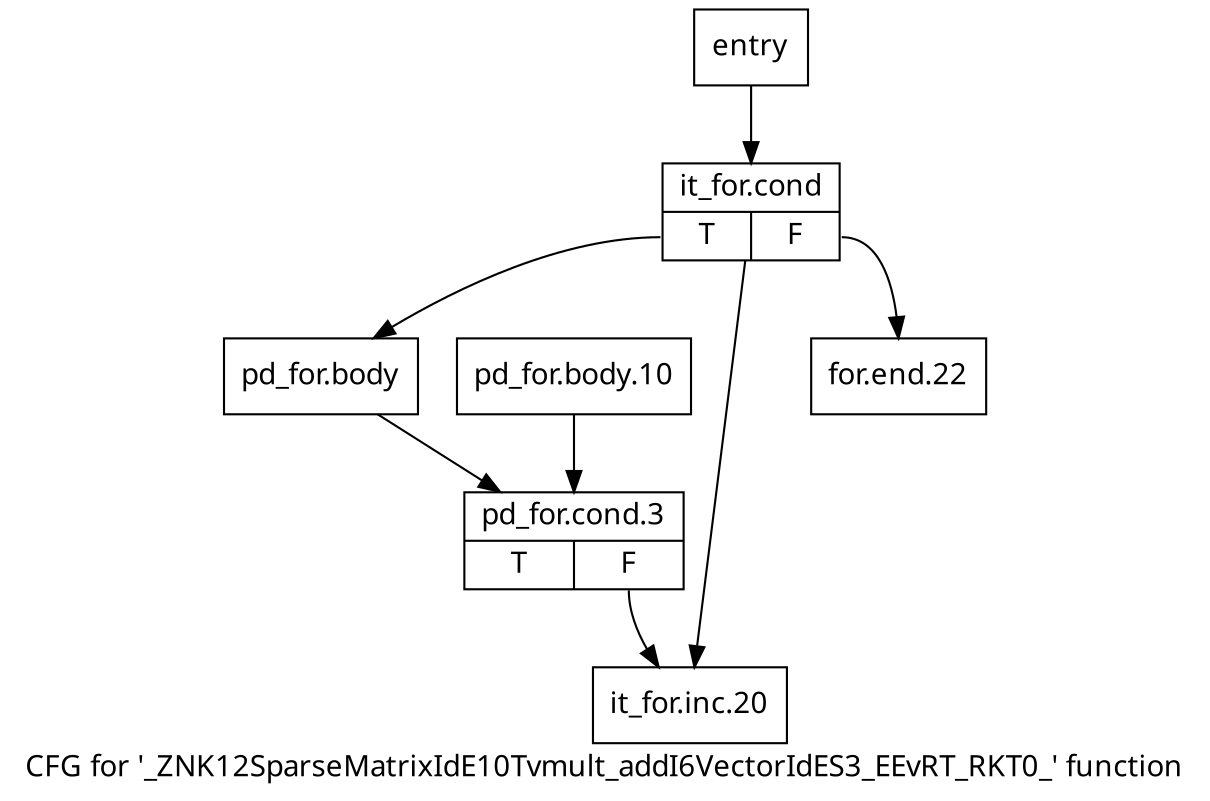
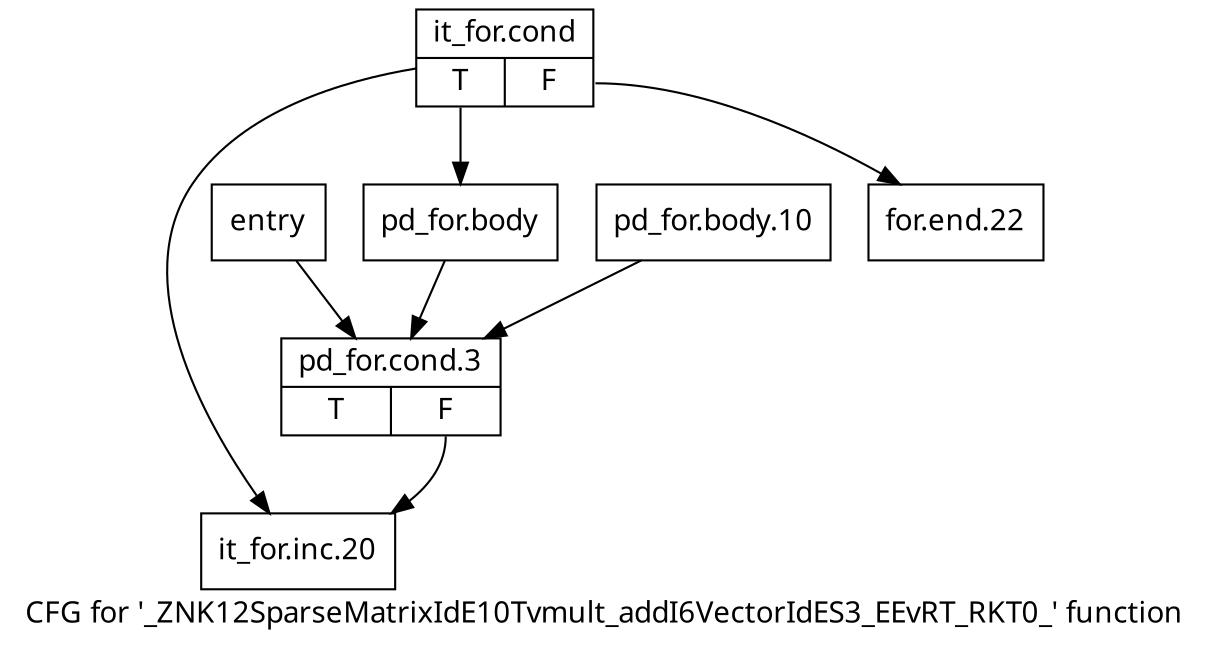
(751, 114) -> (320, 291)
